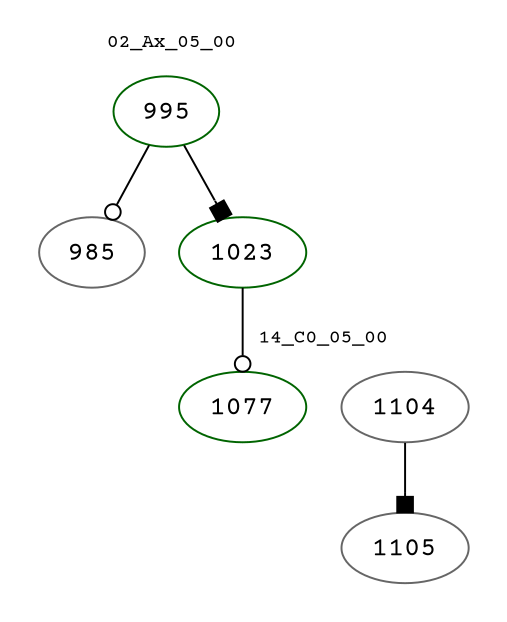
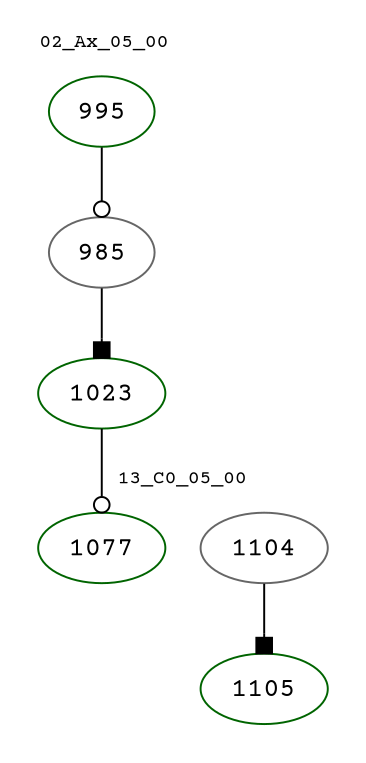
(199, 173) -> (102, 313)
(324, 338) -> (183, 478)
(405, 548) -> (264, 689)
